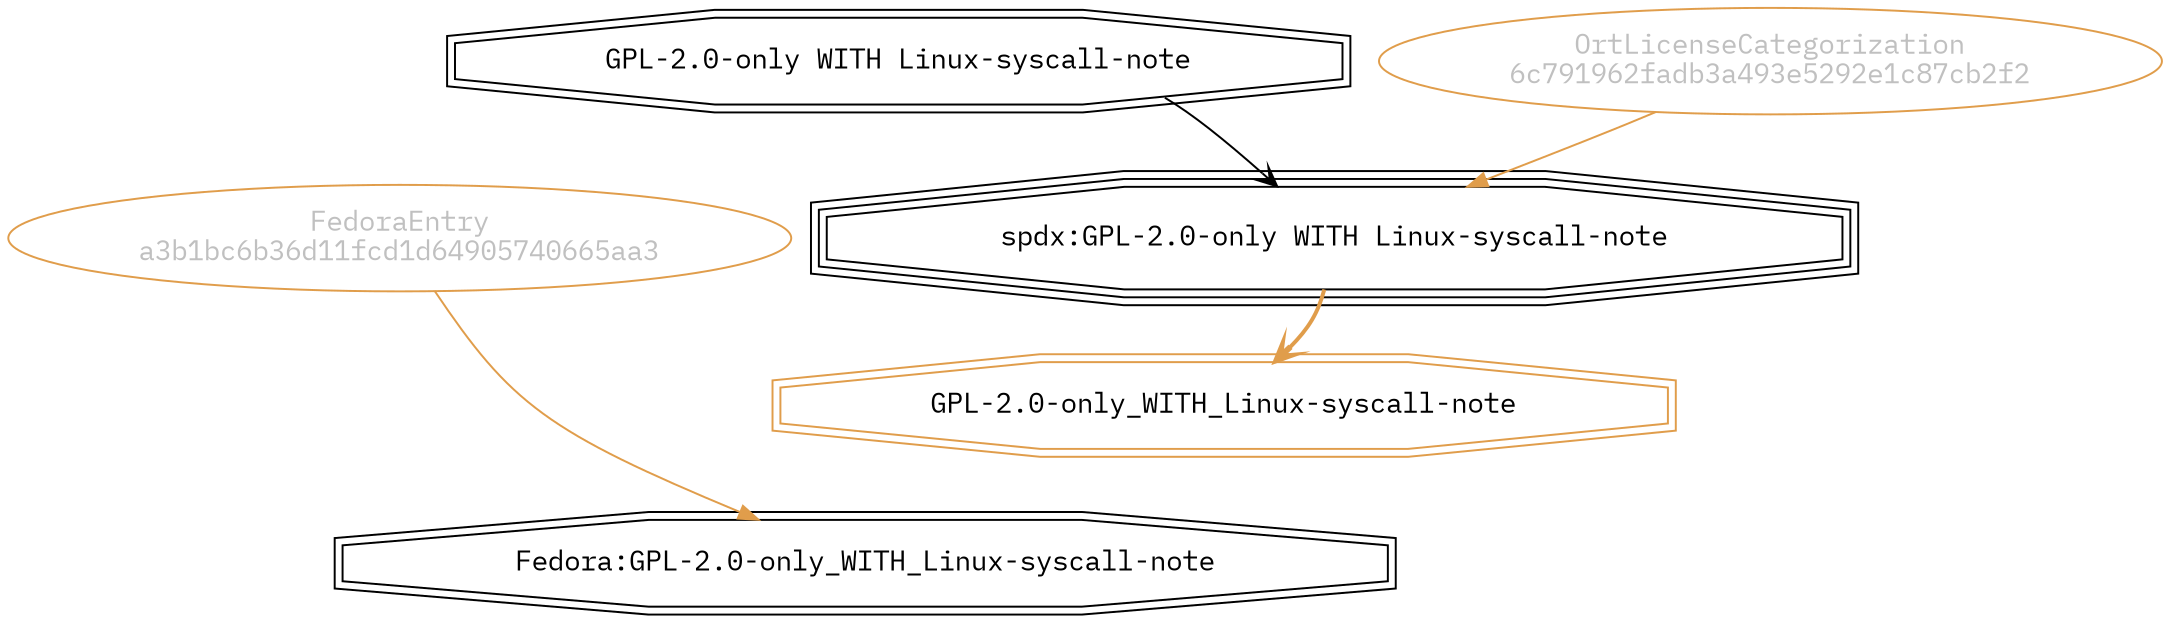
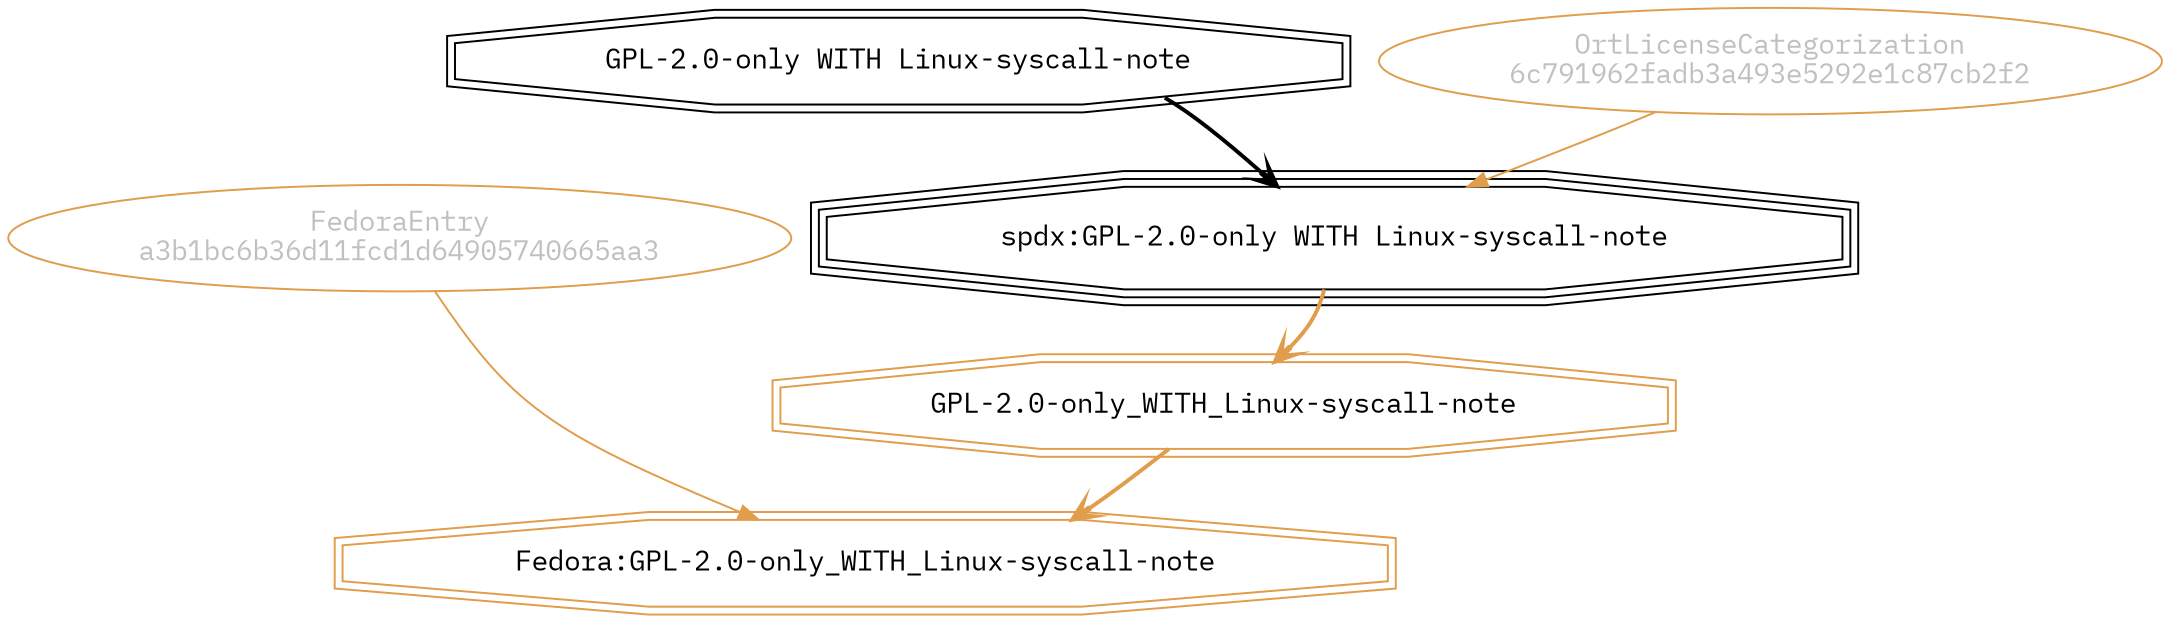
(1215, 133) -> (1215, 133)
none -> (1129, 479)
(865, 563) -> (865, 563)
